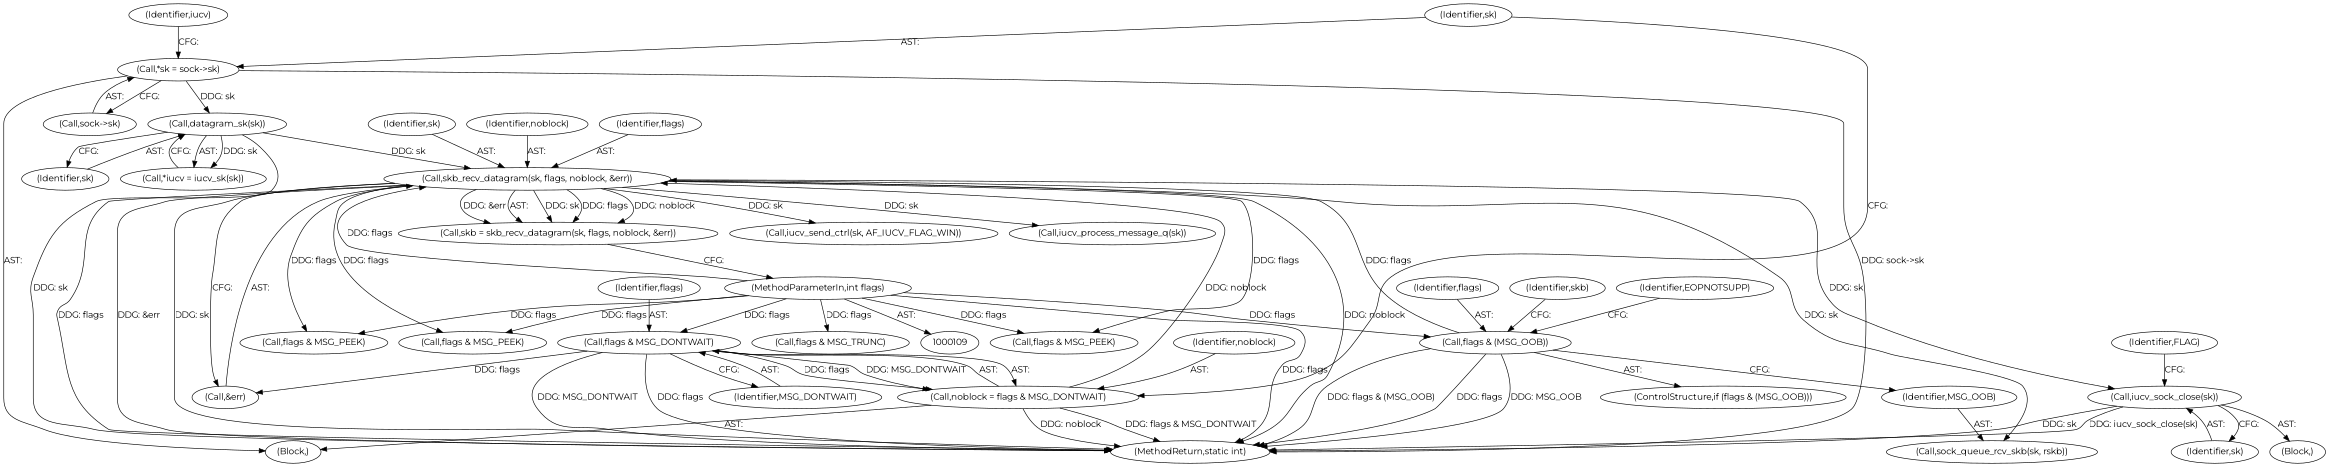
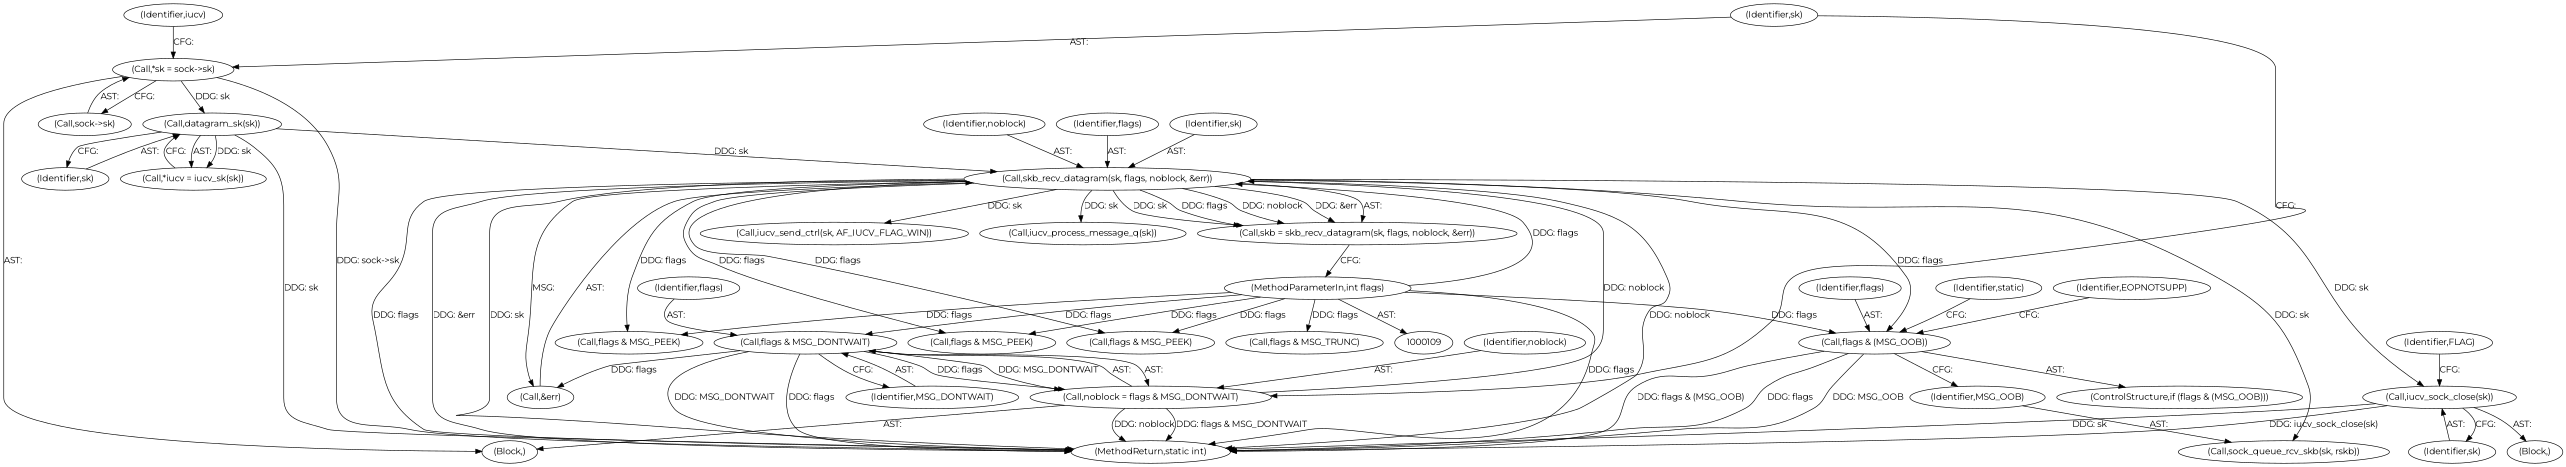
(1099, 187) -> (1691, 202)
(224, 288) -> (545, 288)
(1558, 288) -> (1989, 288)
